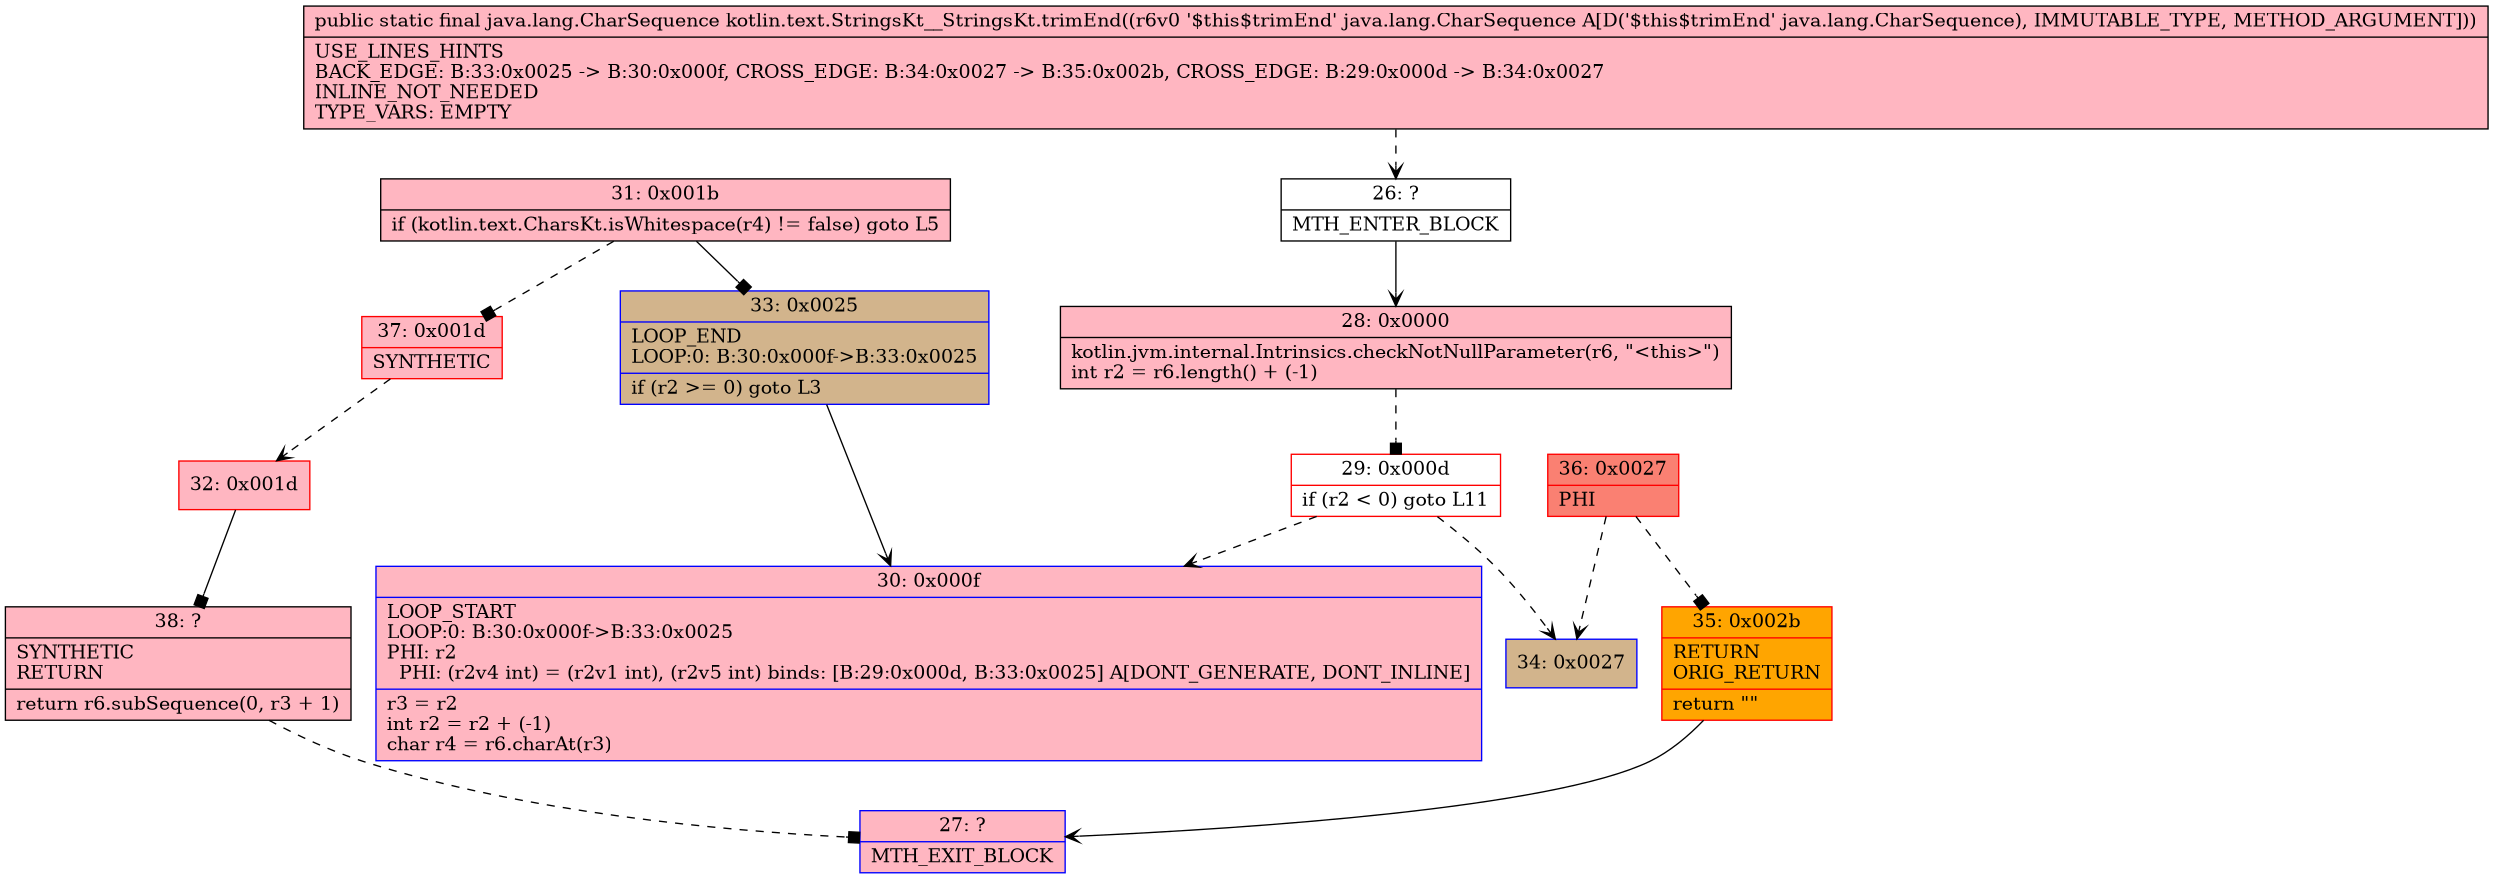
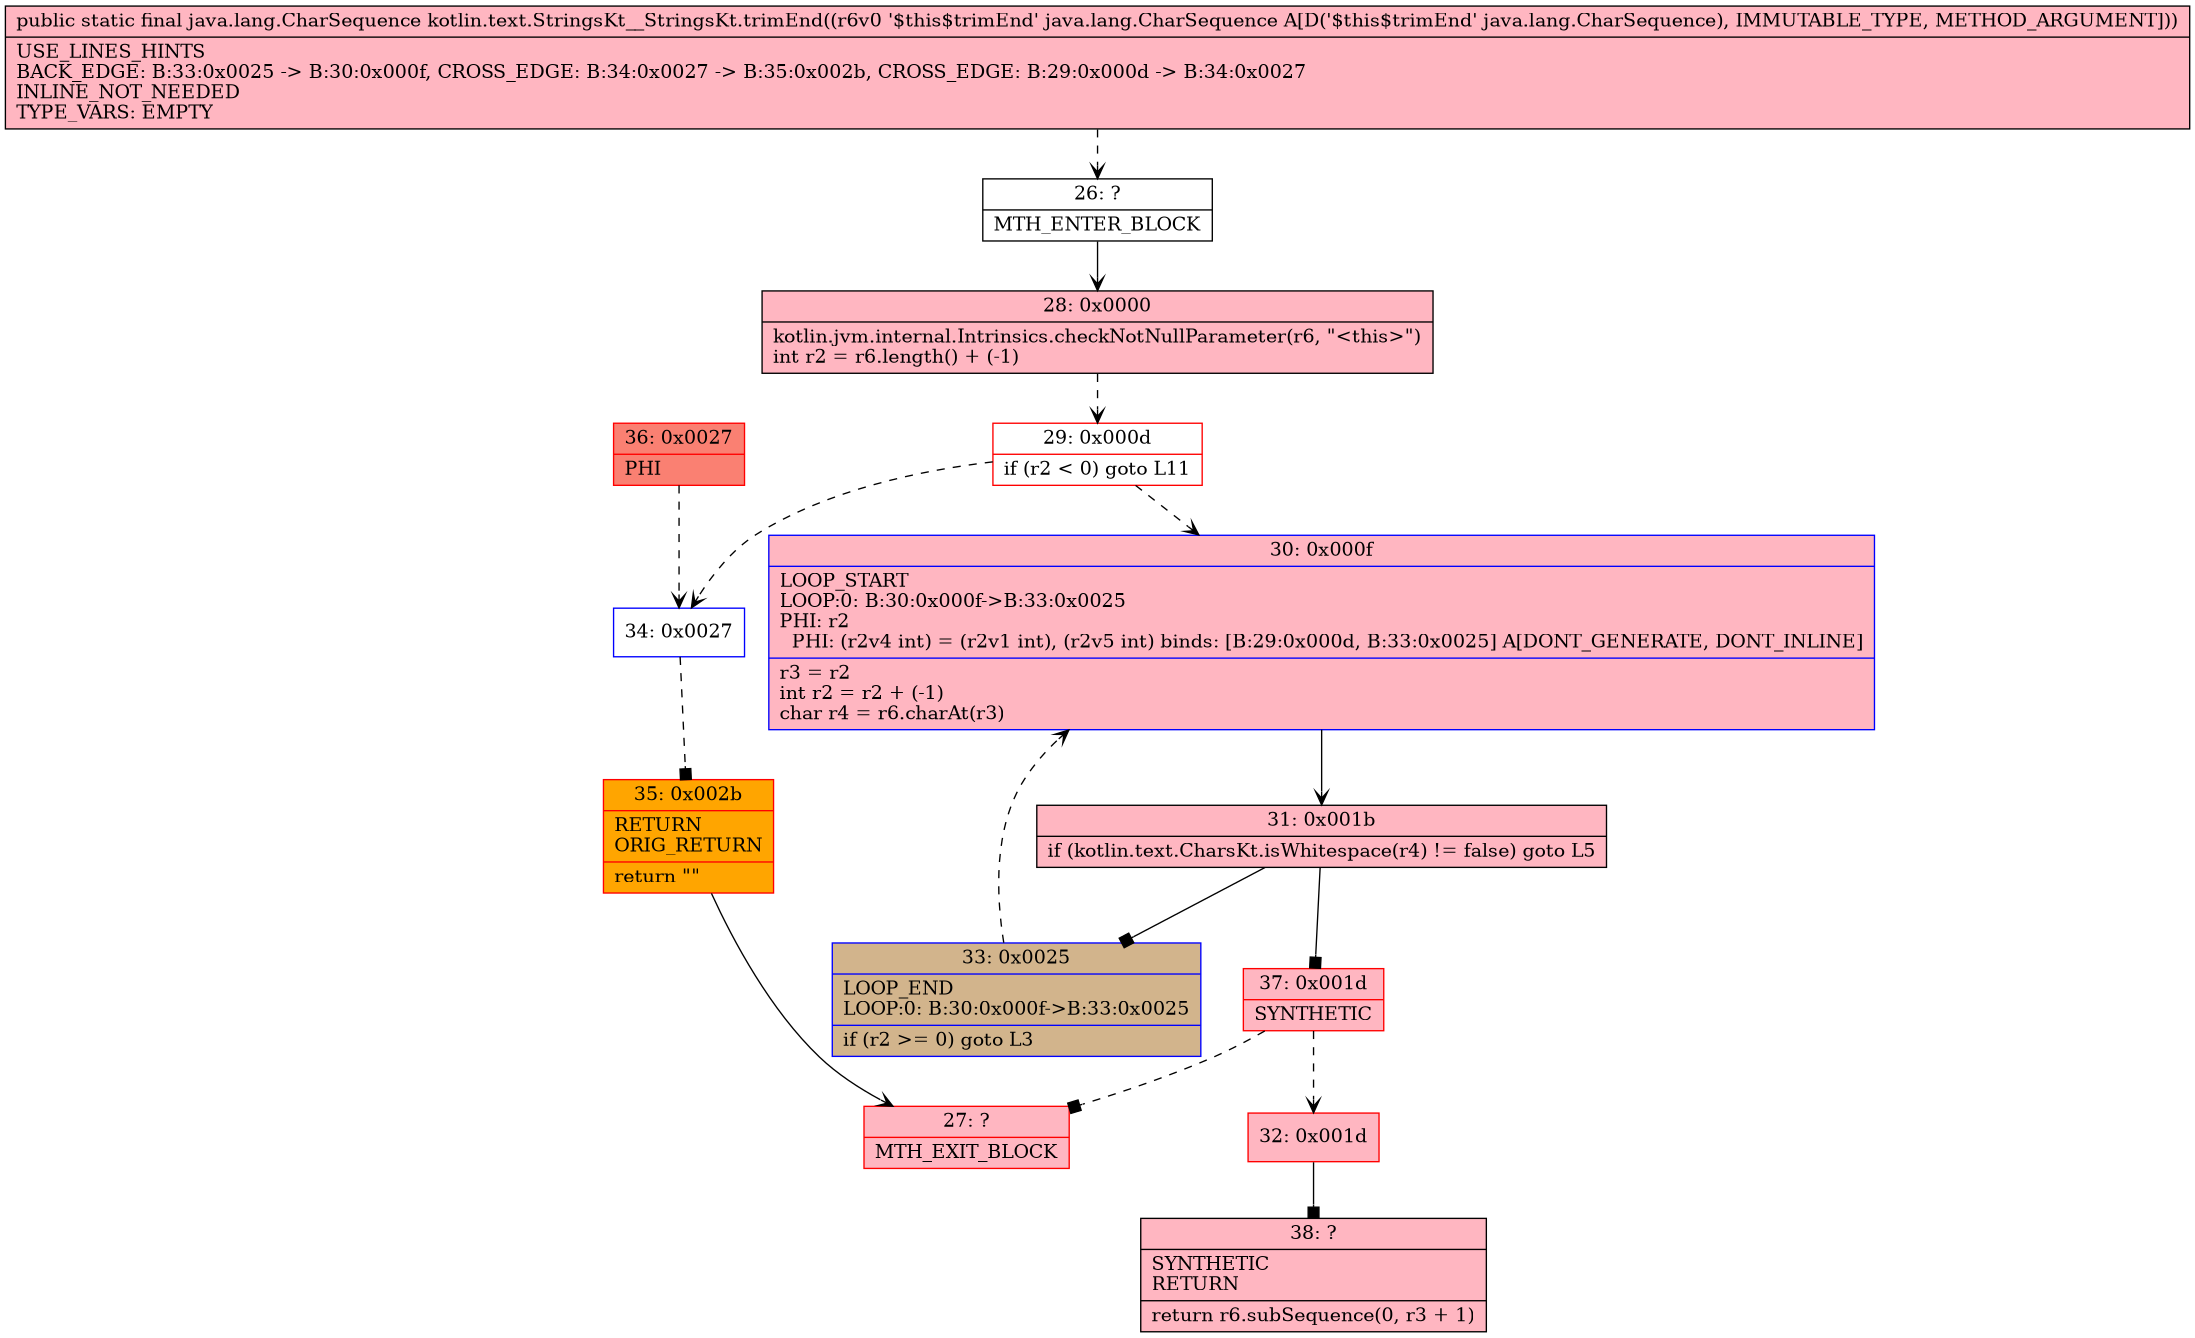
(555, 275) -> (1318, 911)
(1396, 415) -> (1098, 392)
(856, 479) -> (1004, 833)
(1666, 556) -> (683, 711)
(1571, 664) -> (679, 632)
none -> (1322, 760)
(551, 806) -> (1176, 1072)
(963, 842) -> (967, 1137)
